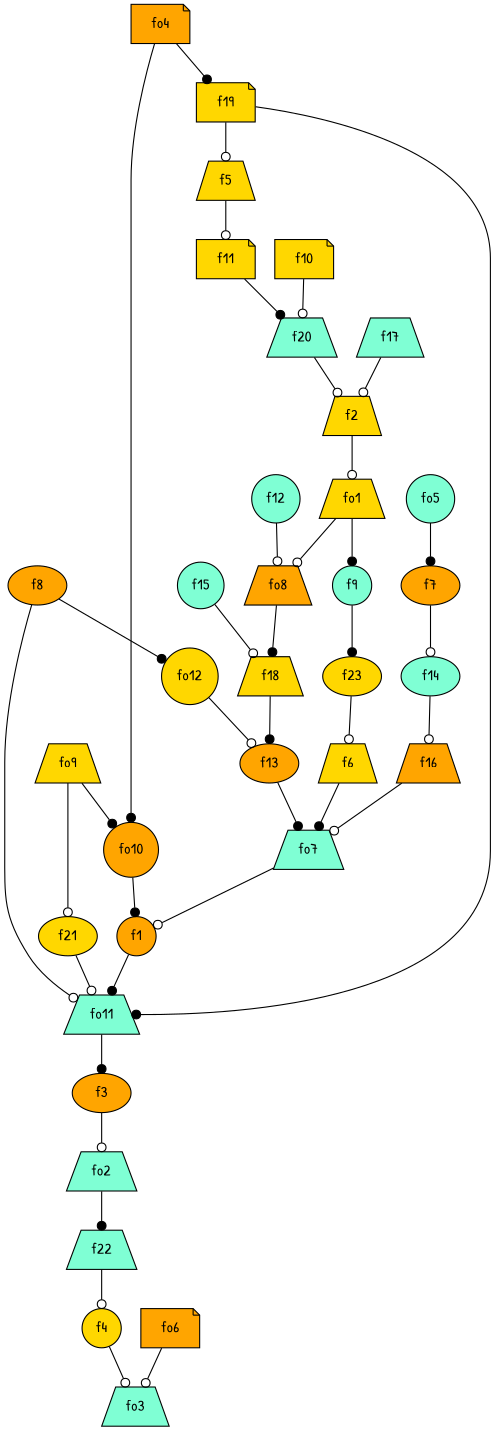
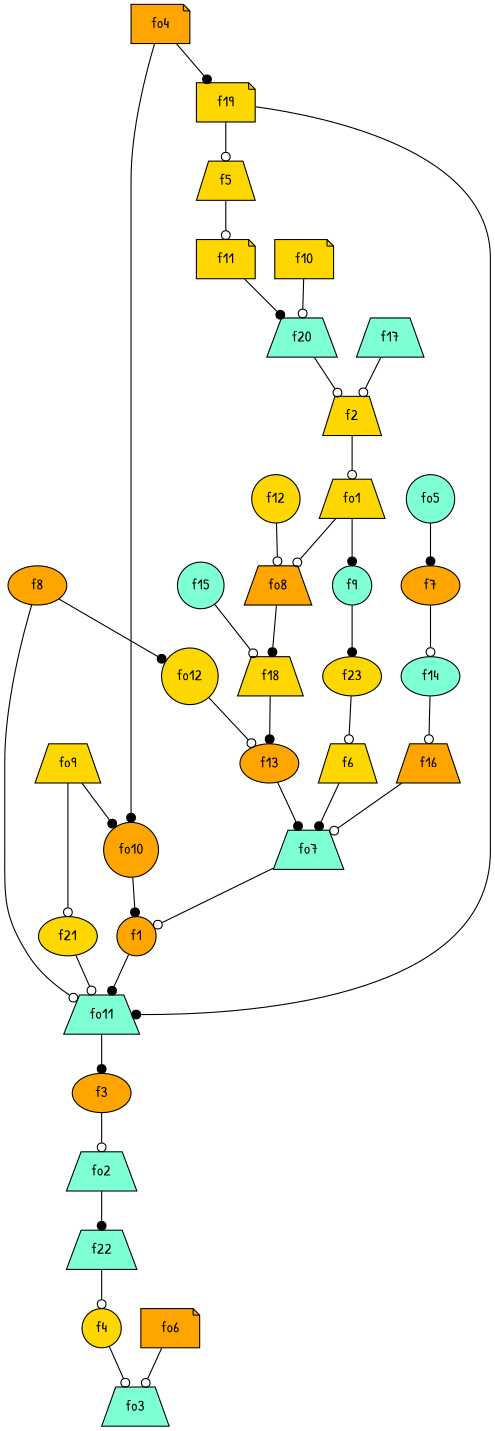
(276, 499) -> (276, 499)
